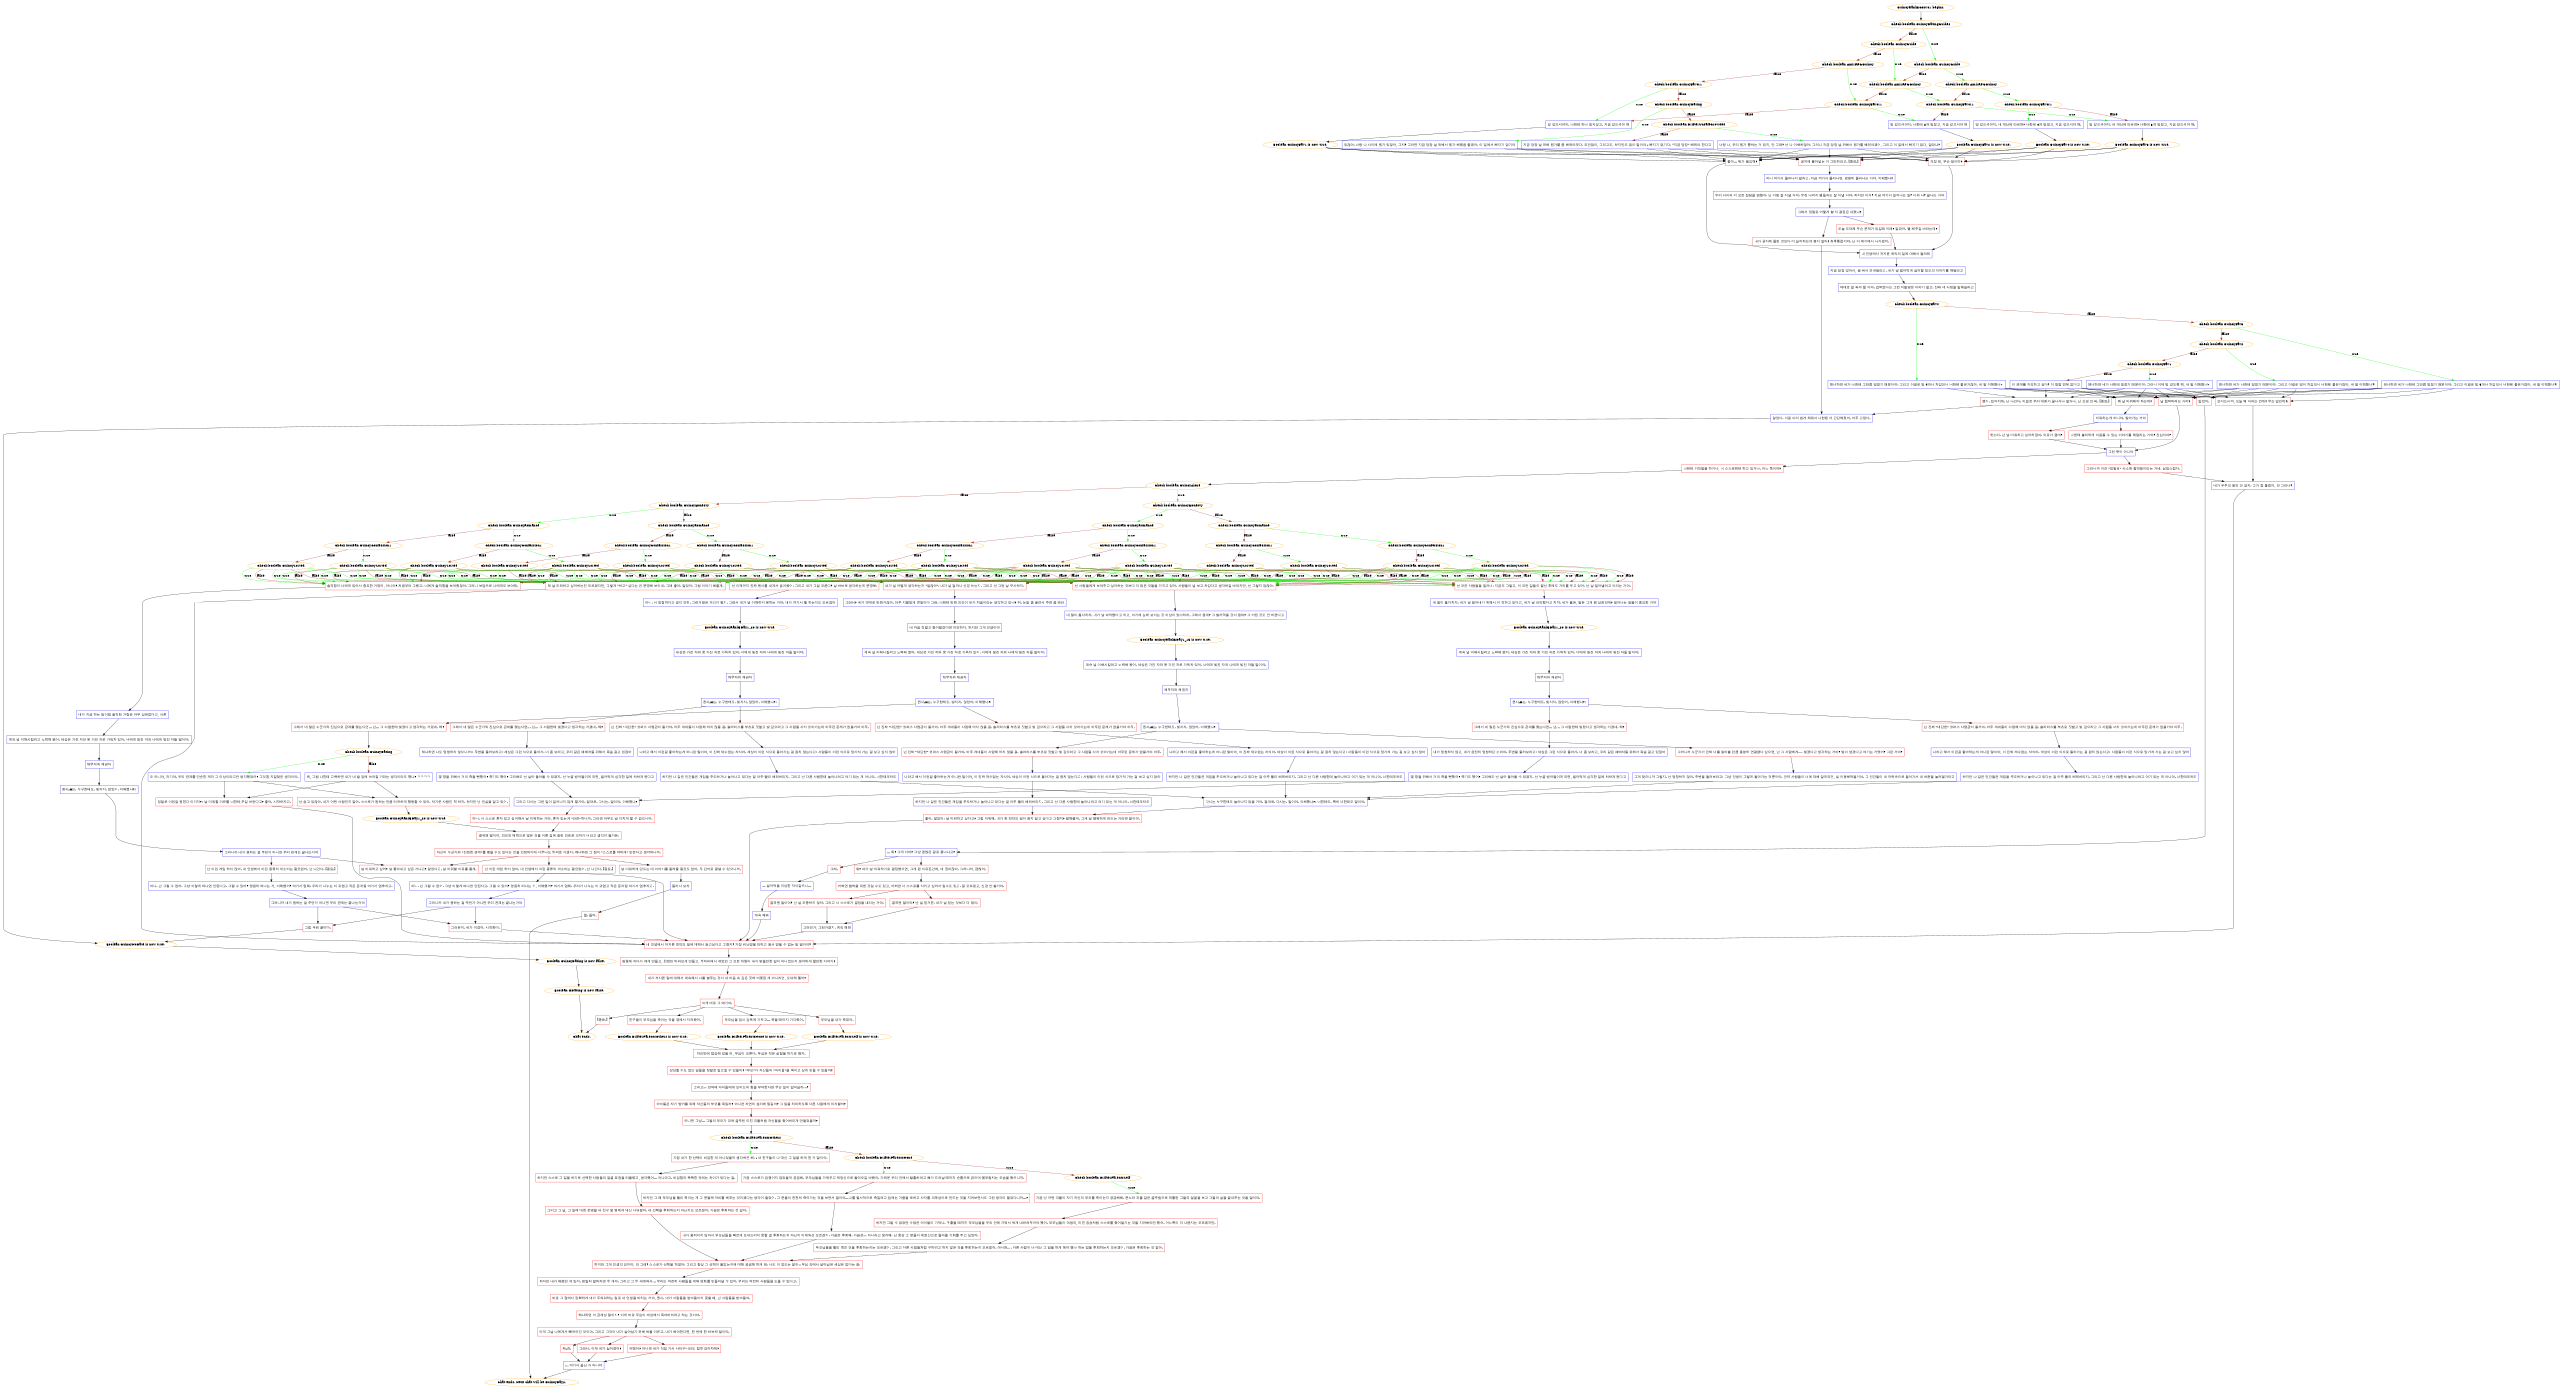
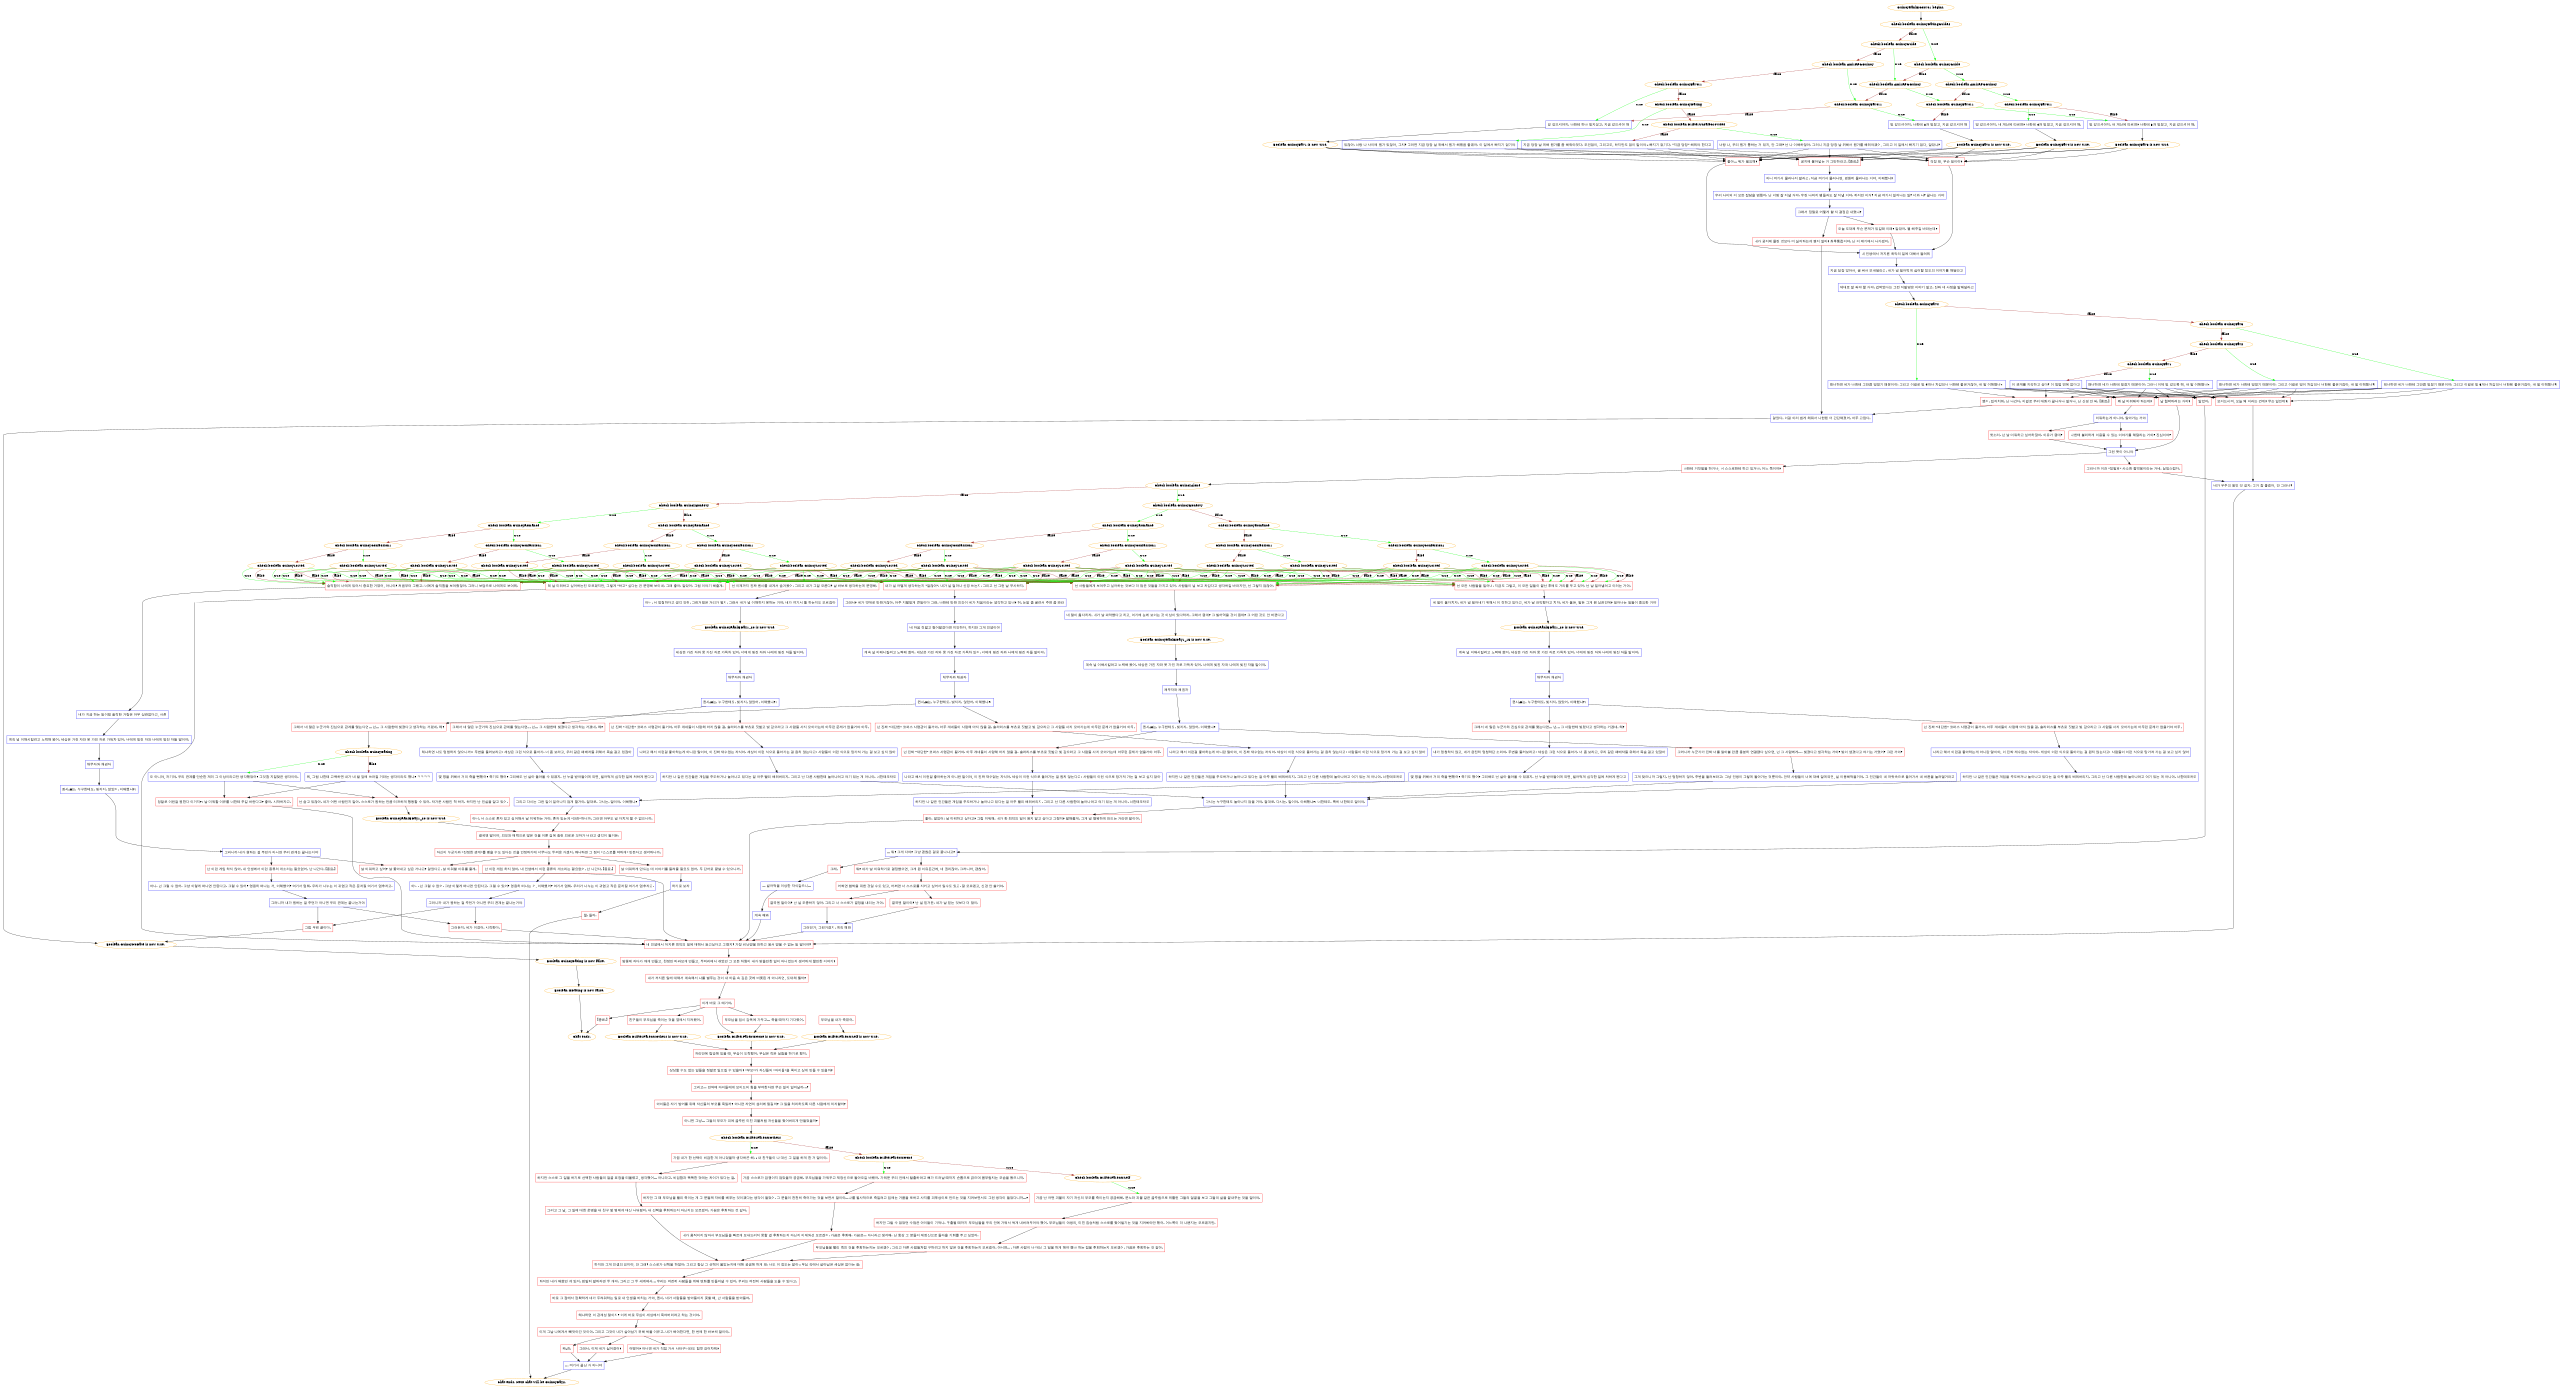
(681, 886) -> (681, 886)
(776, 1011) -> (719, 1023)
(751, 1054) -> (751, 1054)
